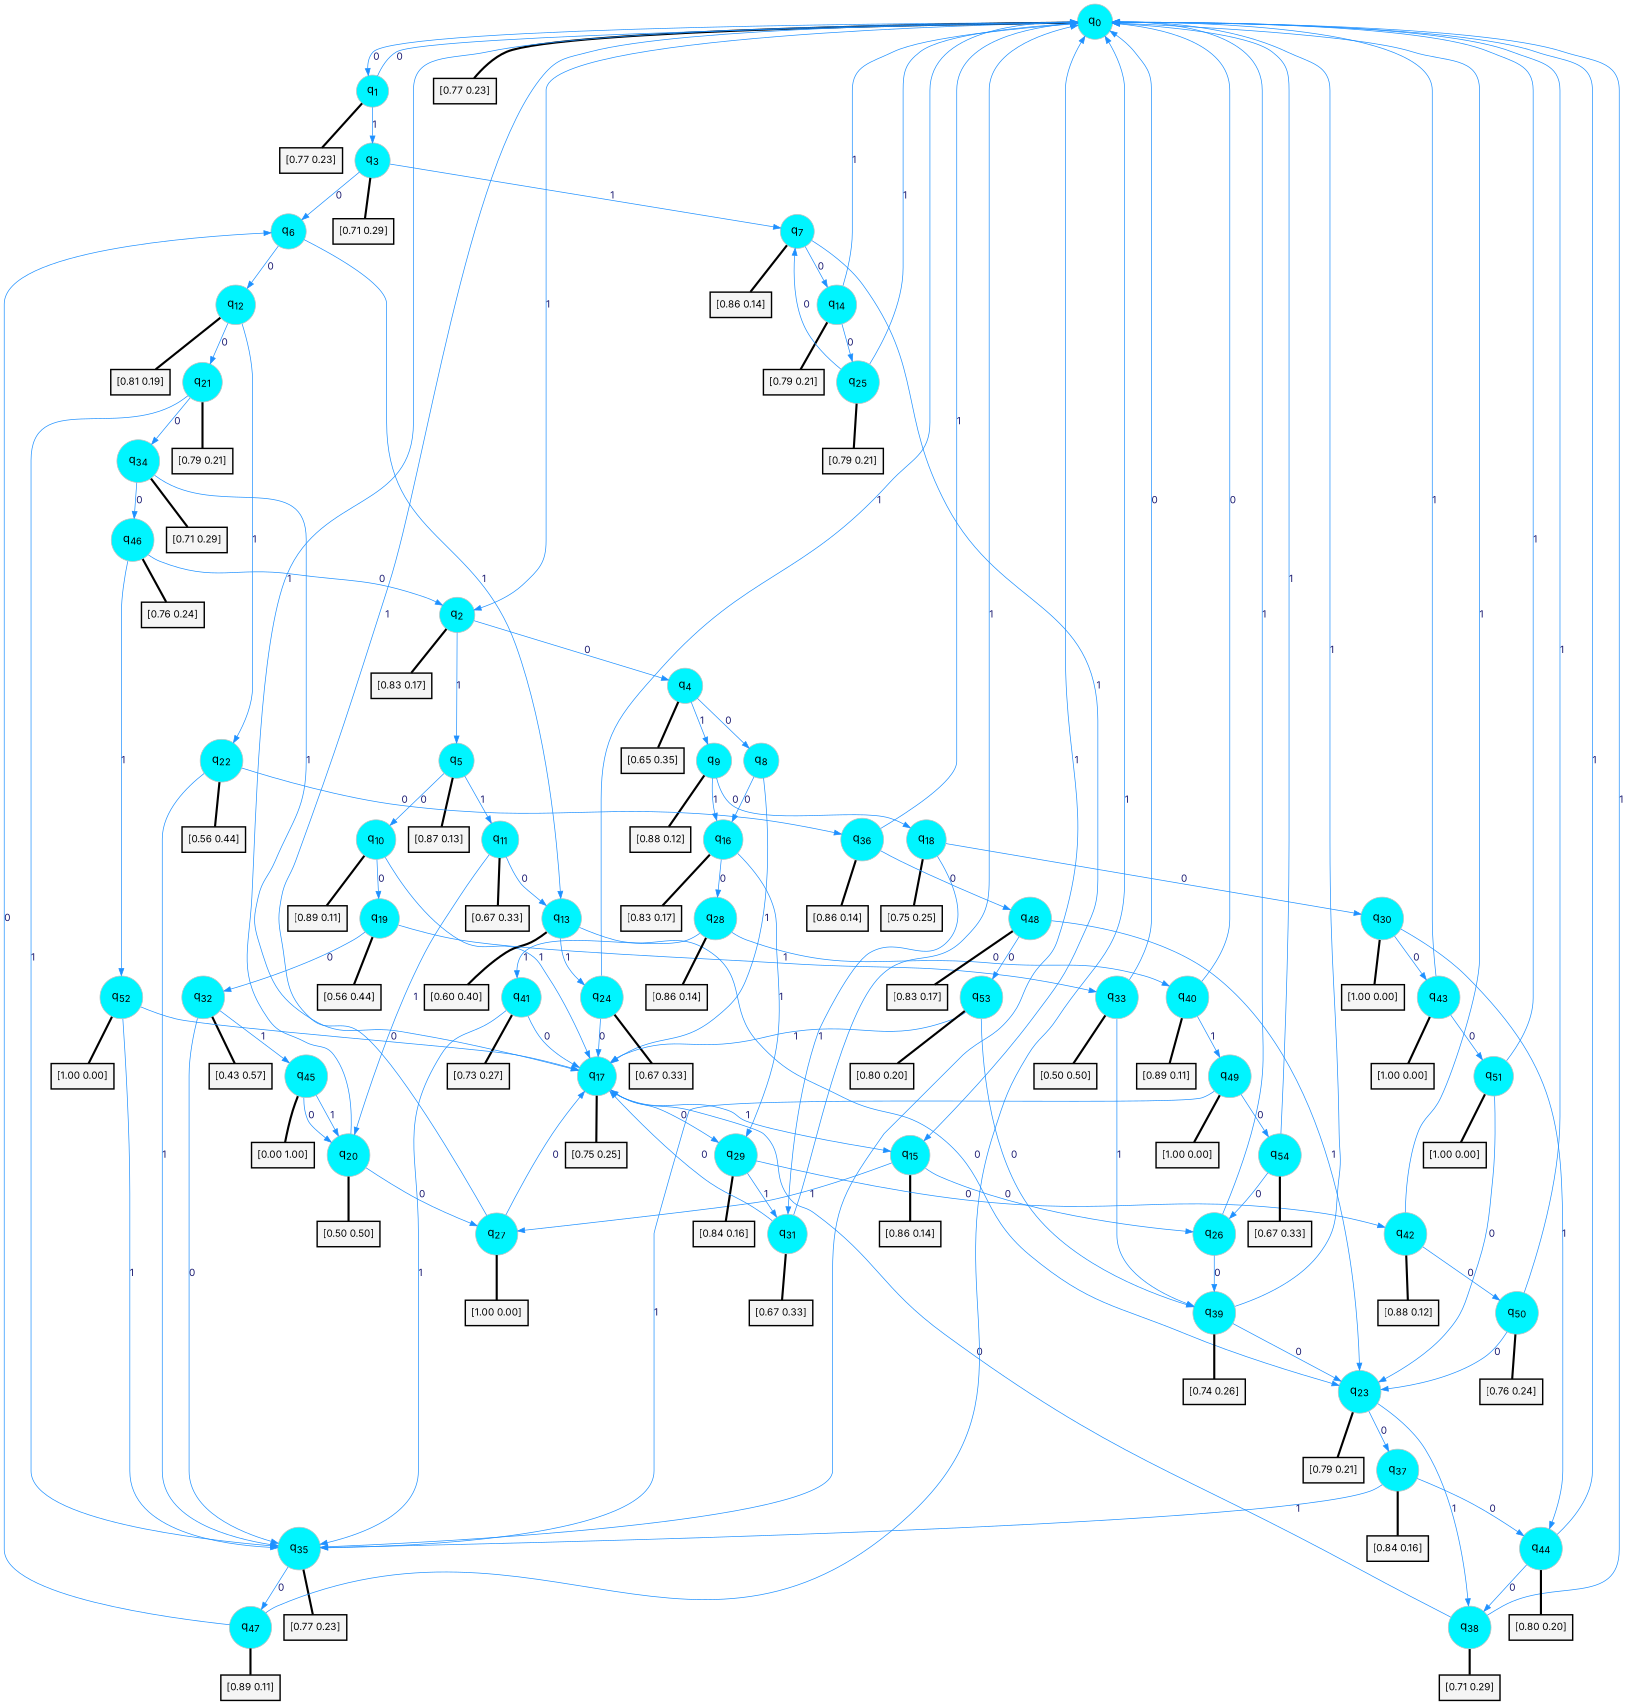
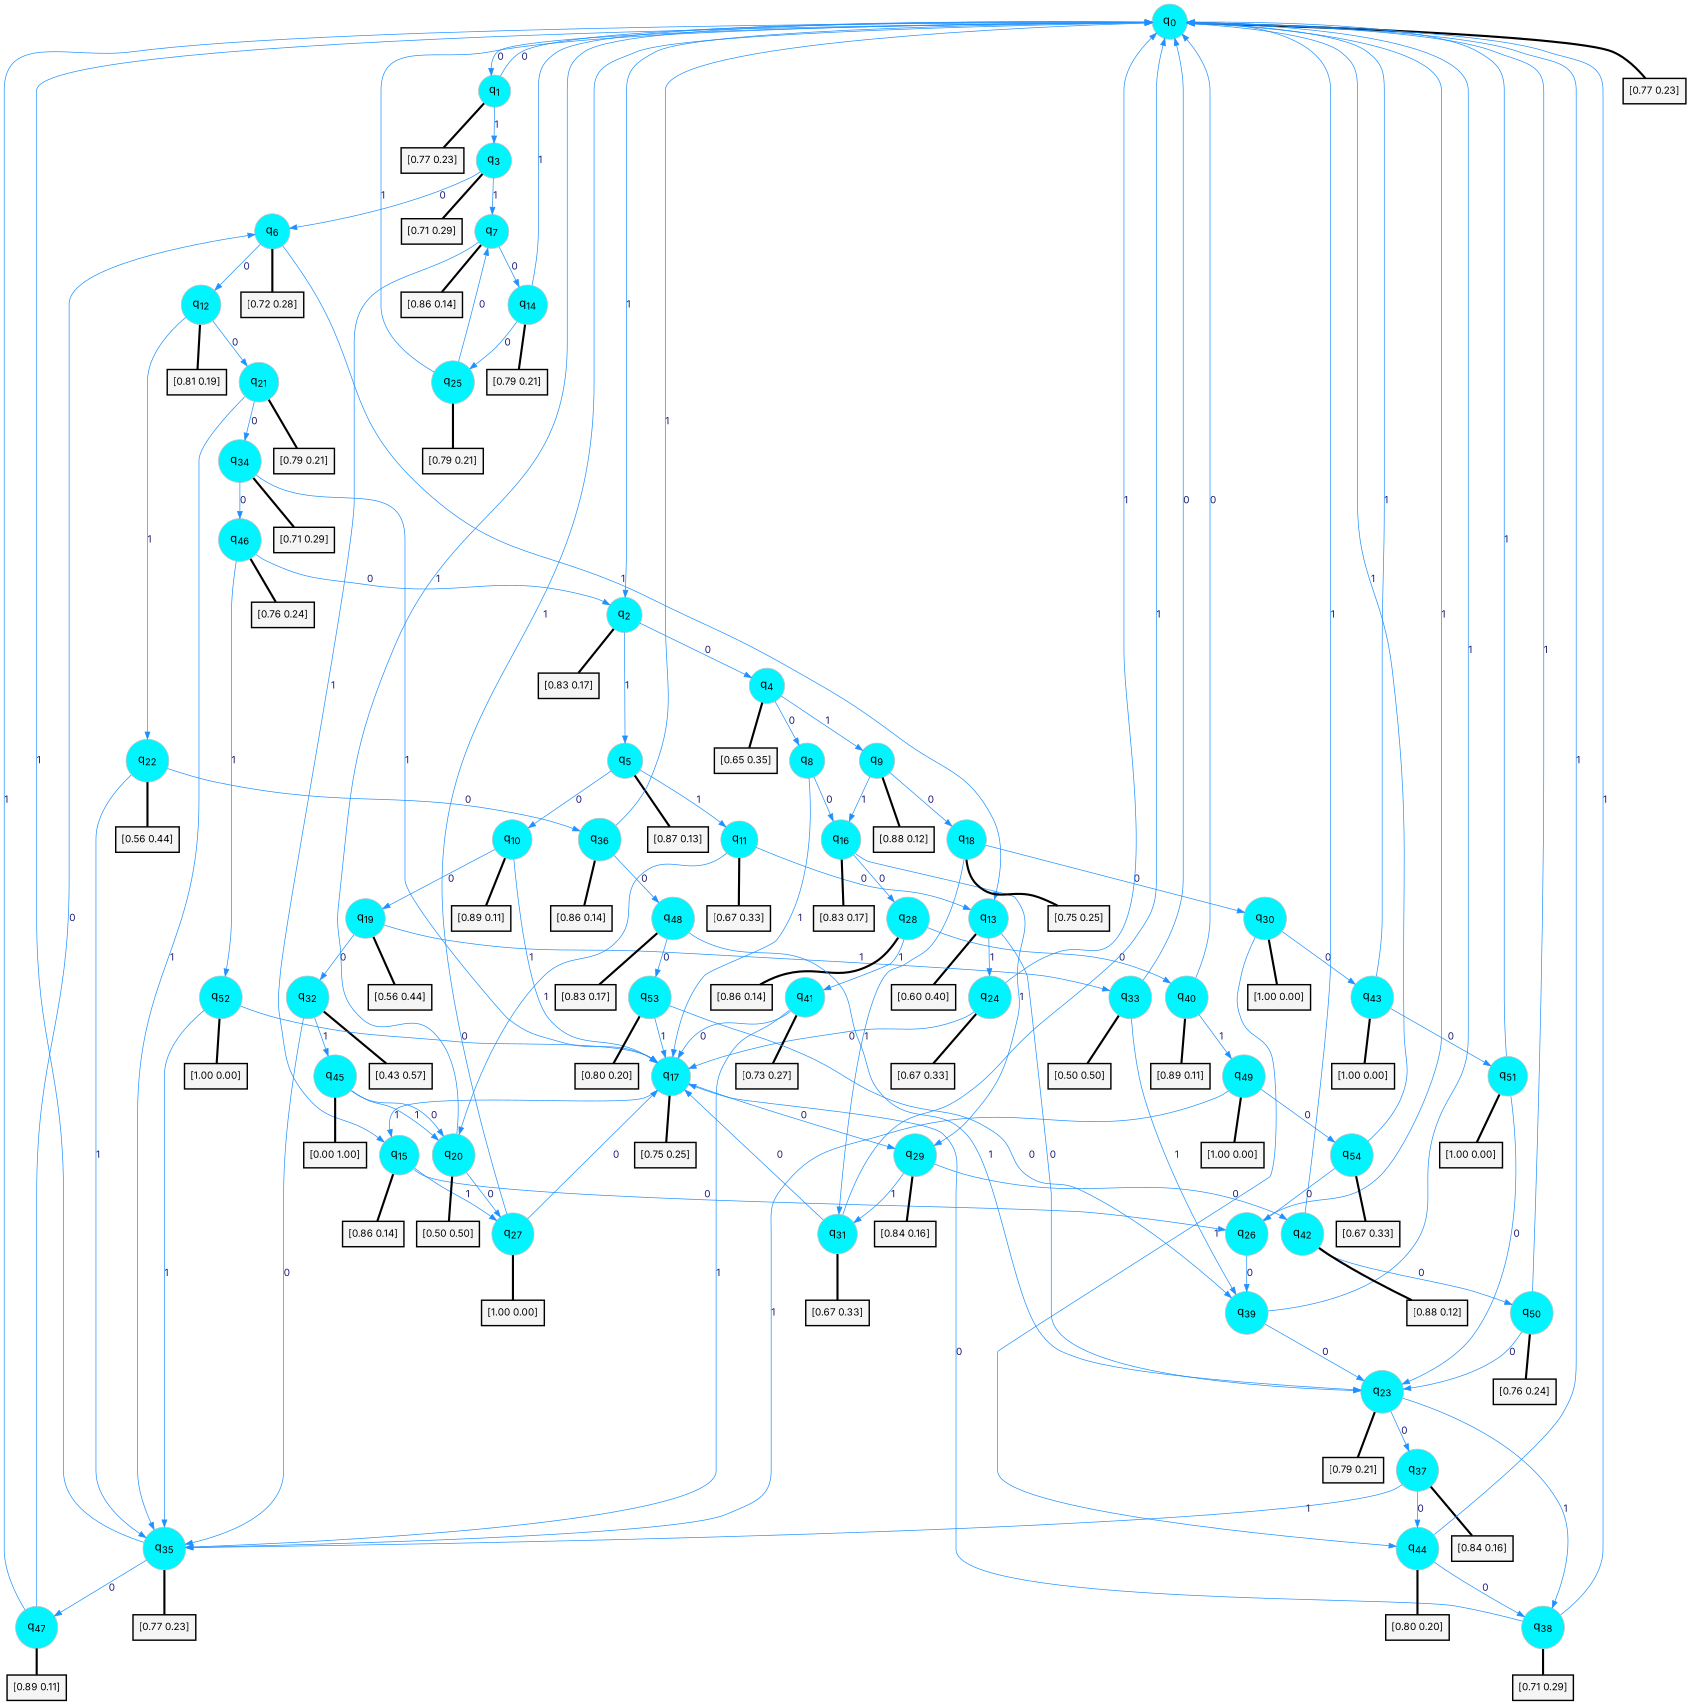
none -> (272, 305)
(1214, 1392) -> none
